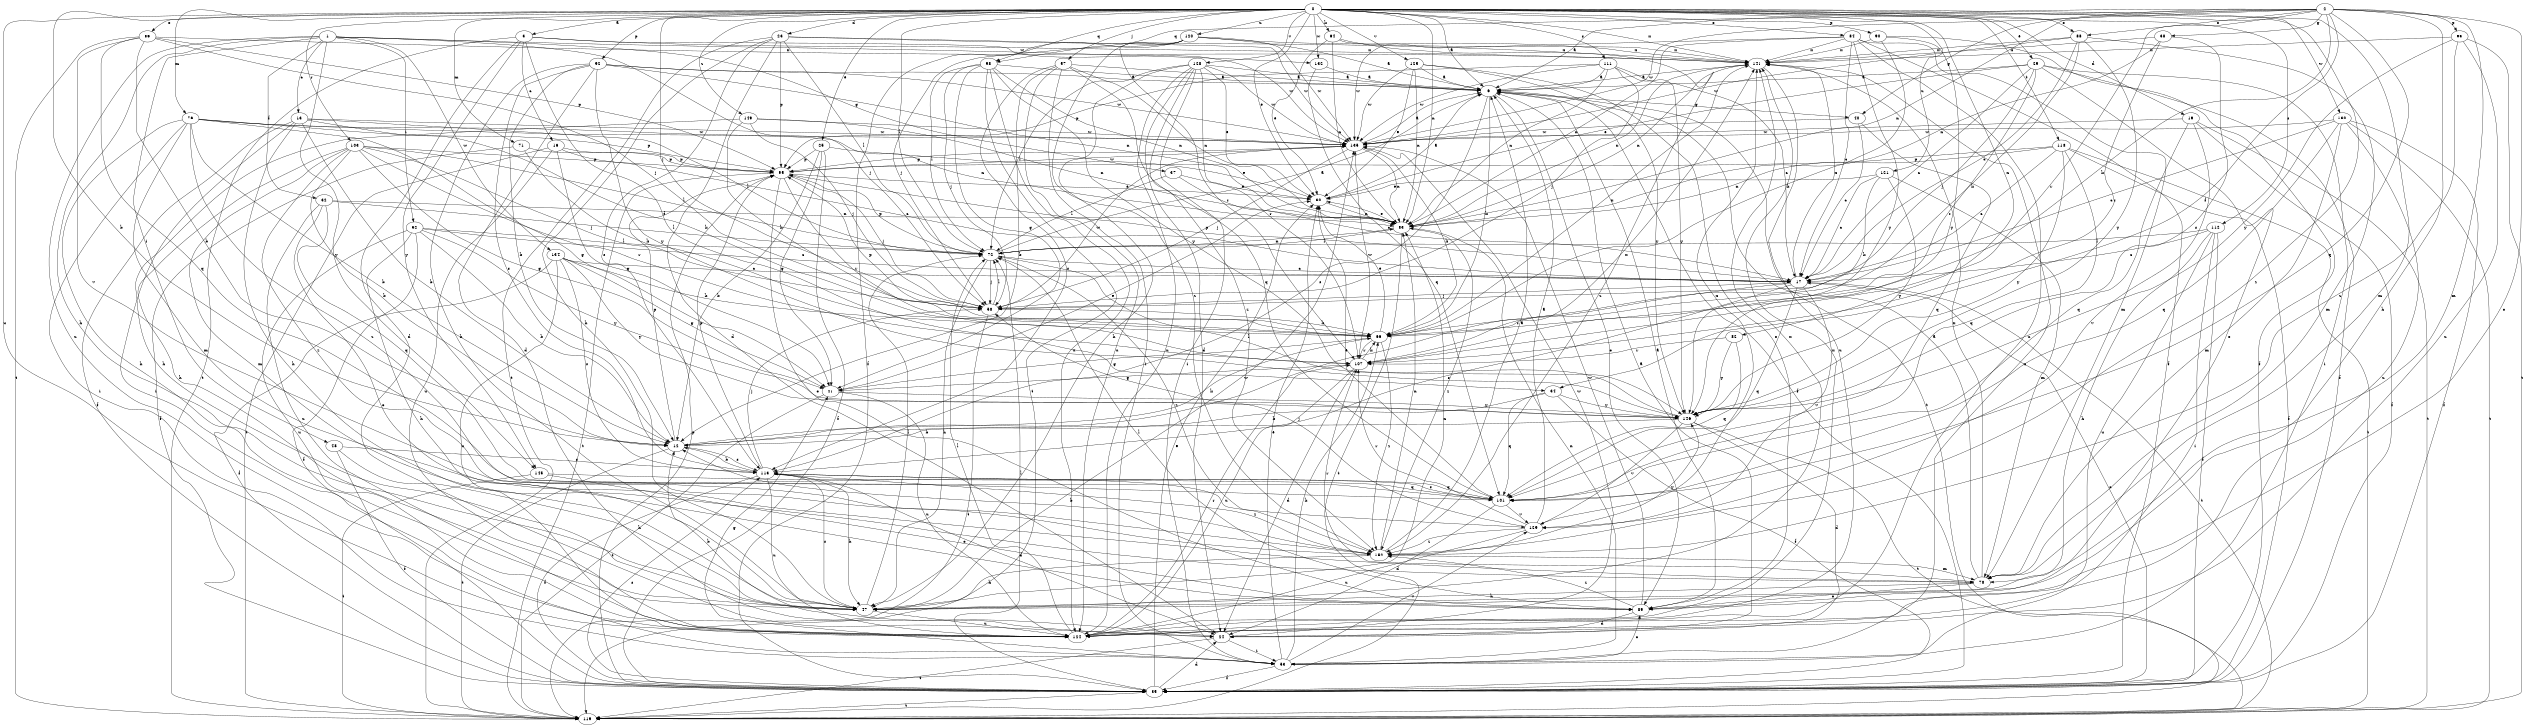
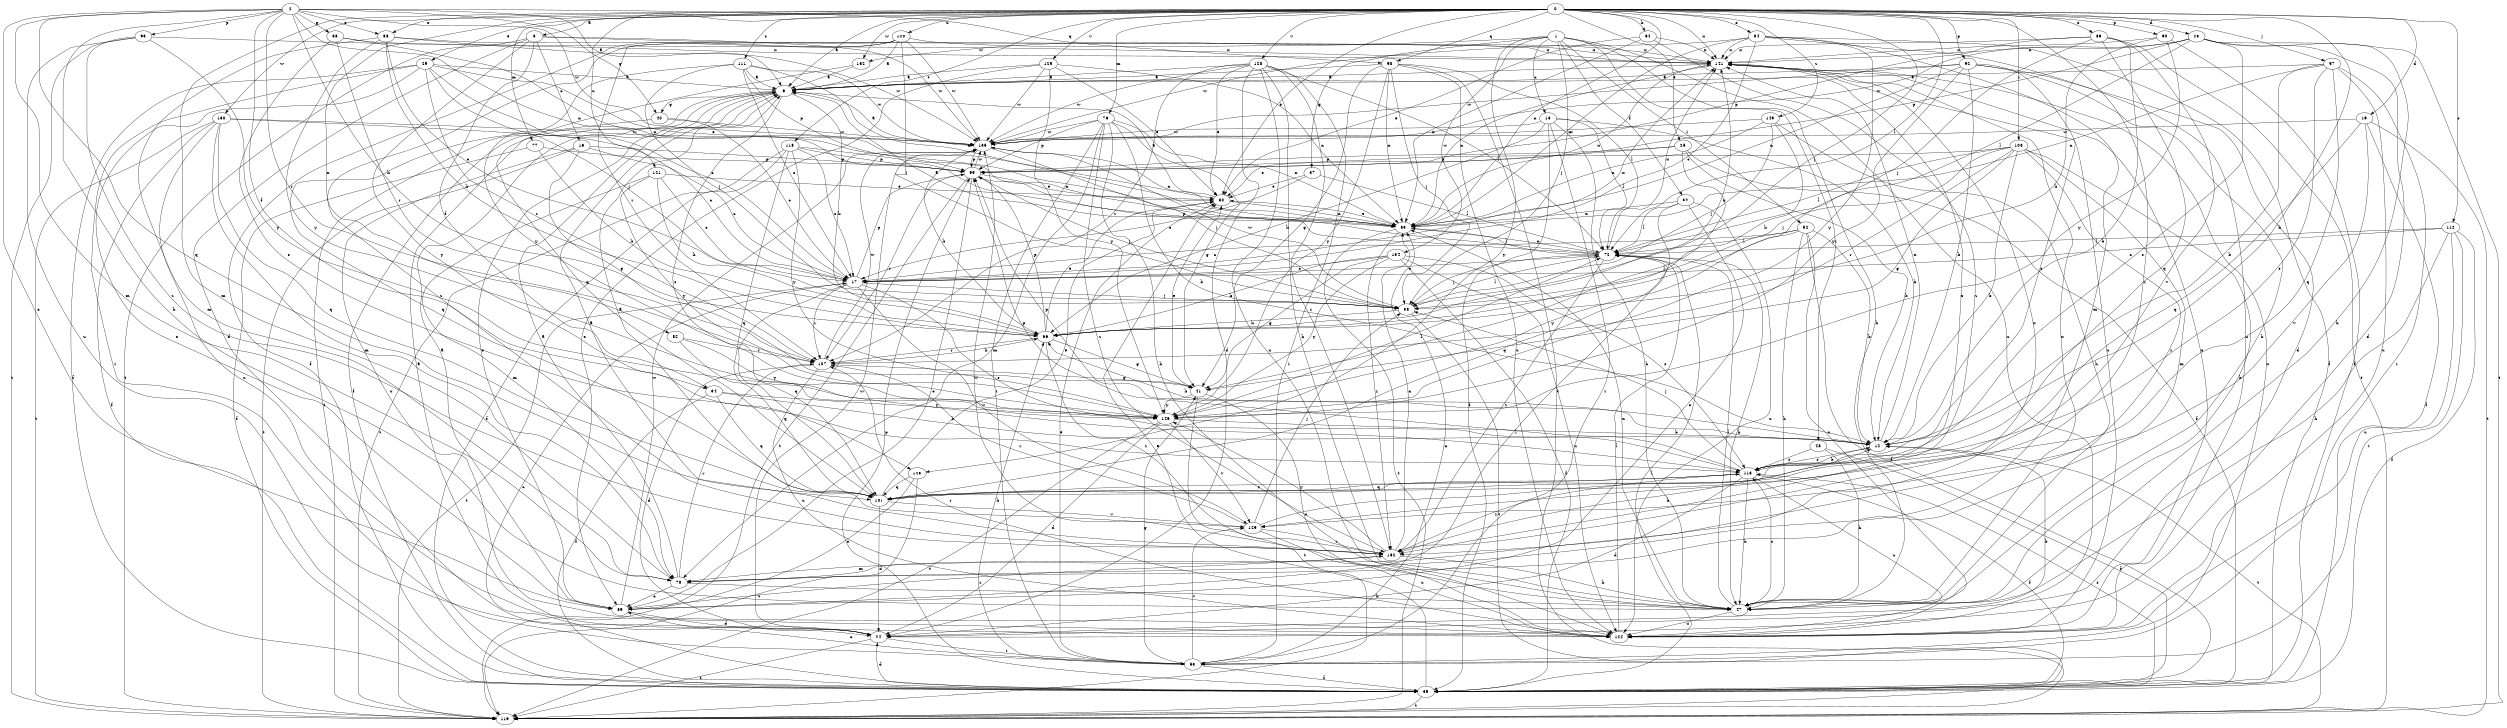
(3, 100) -> none
(521, 146) -> (535, 146)
none -> (1664, 174)
(783, 269) -> (1664, 269)
(2066, 296) -> (822, 421)
